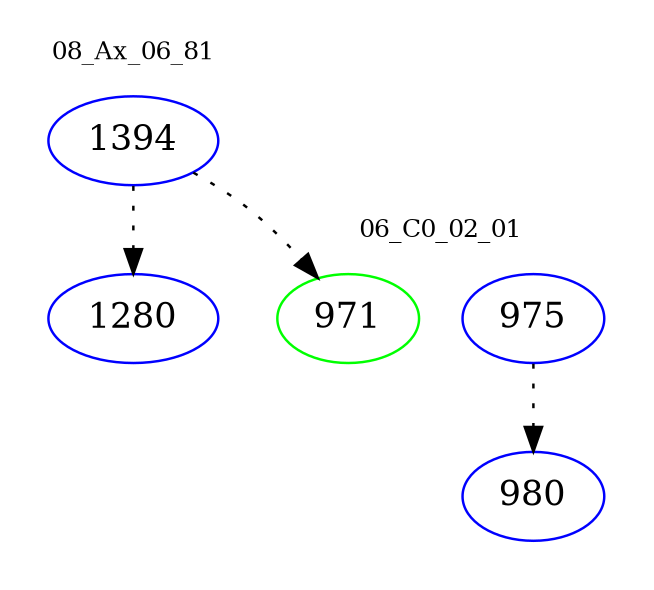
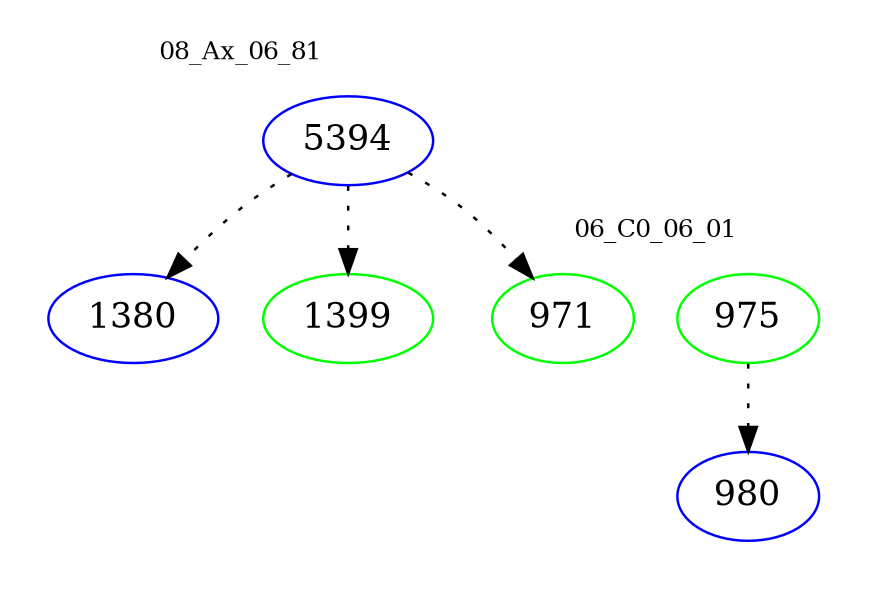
(133, 141) -> (348, 141)
(441, 231) -> (656, 231)
(133, 319) -> (133, 319)
none -> (348, 319)
(533, 319) -> (748, 319)
